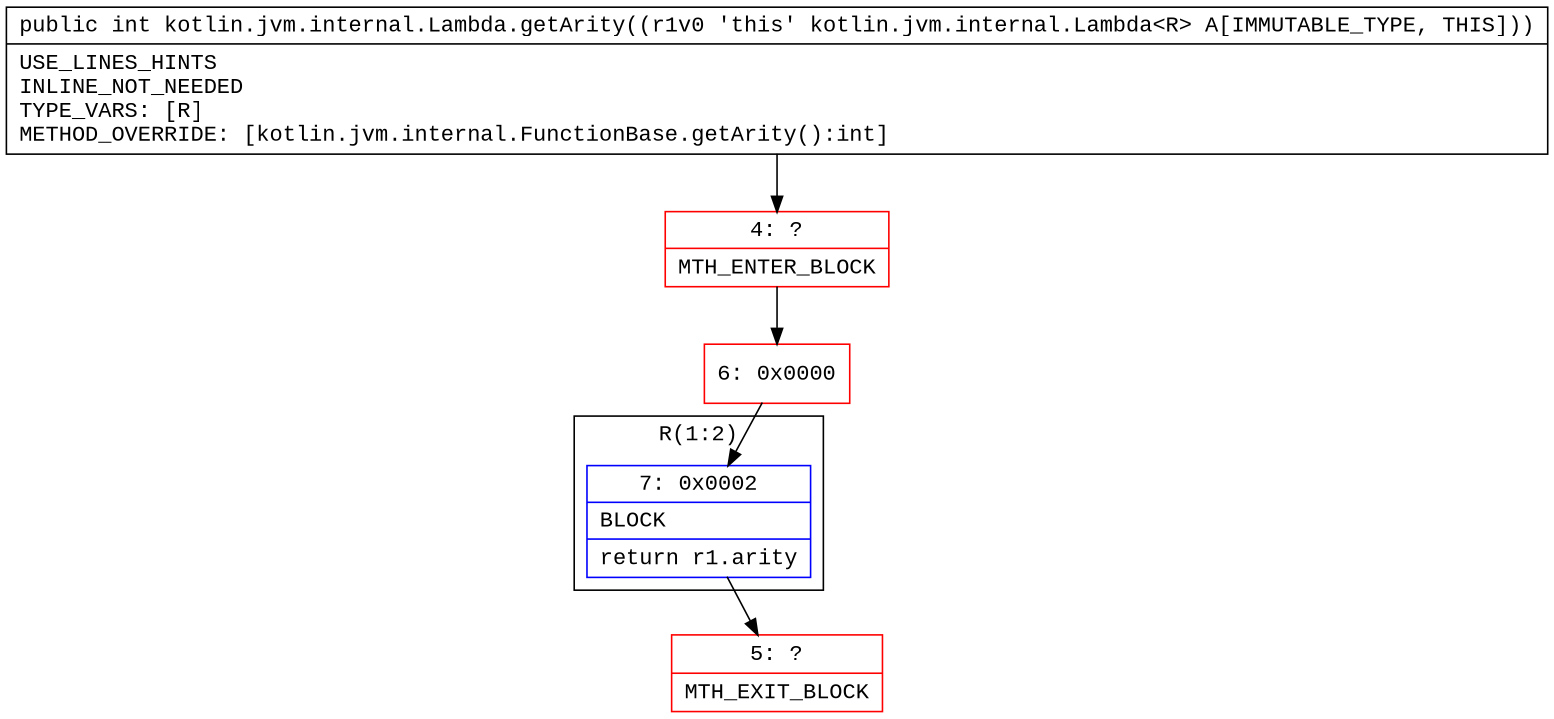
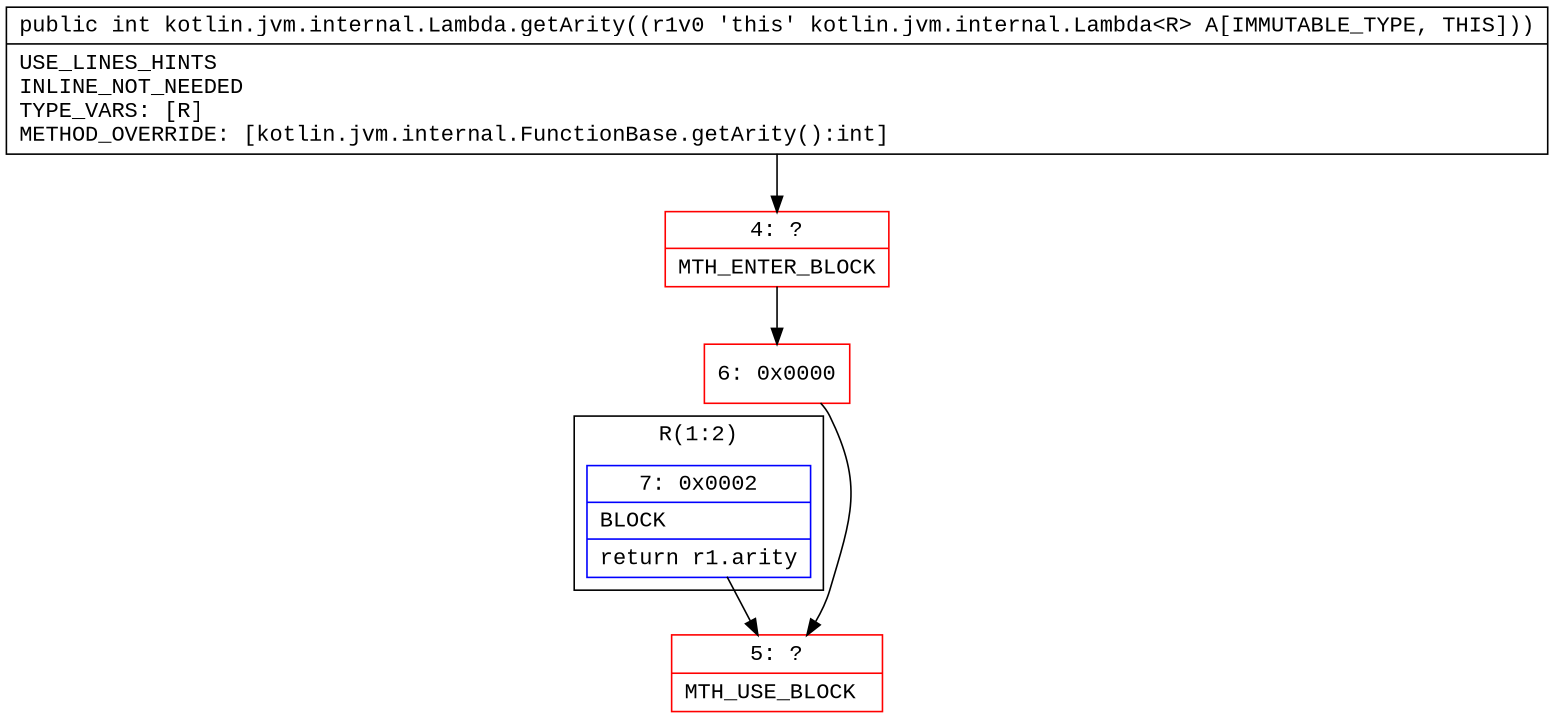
(749, 427) -> (849, 512)
(777, 692) -> (771, 692)
